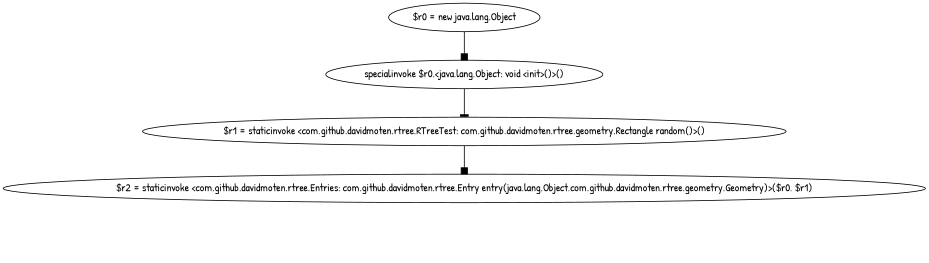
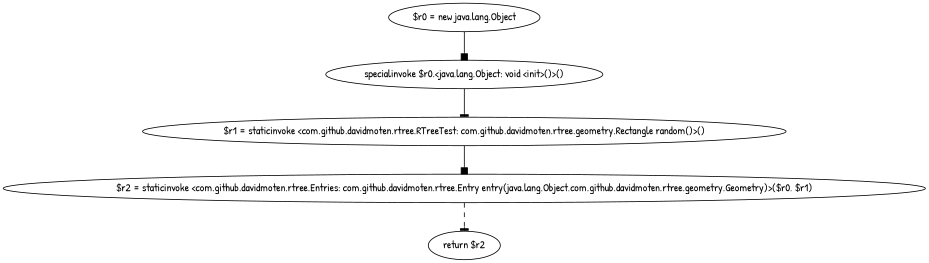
none -> (464, 245)
